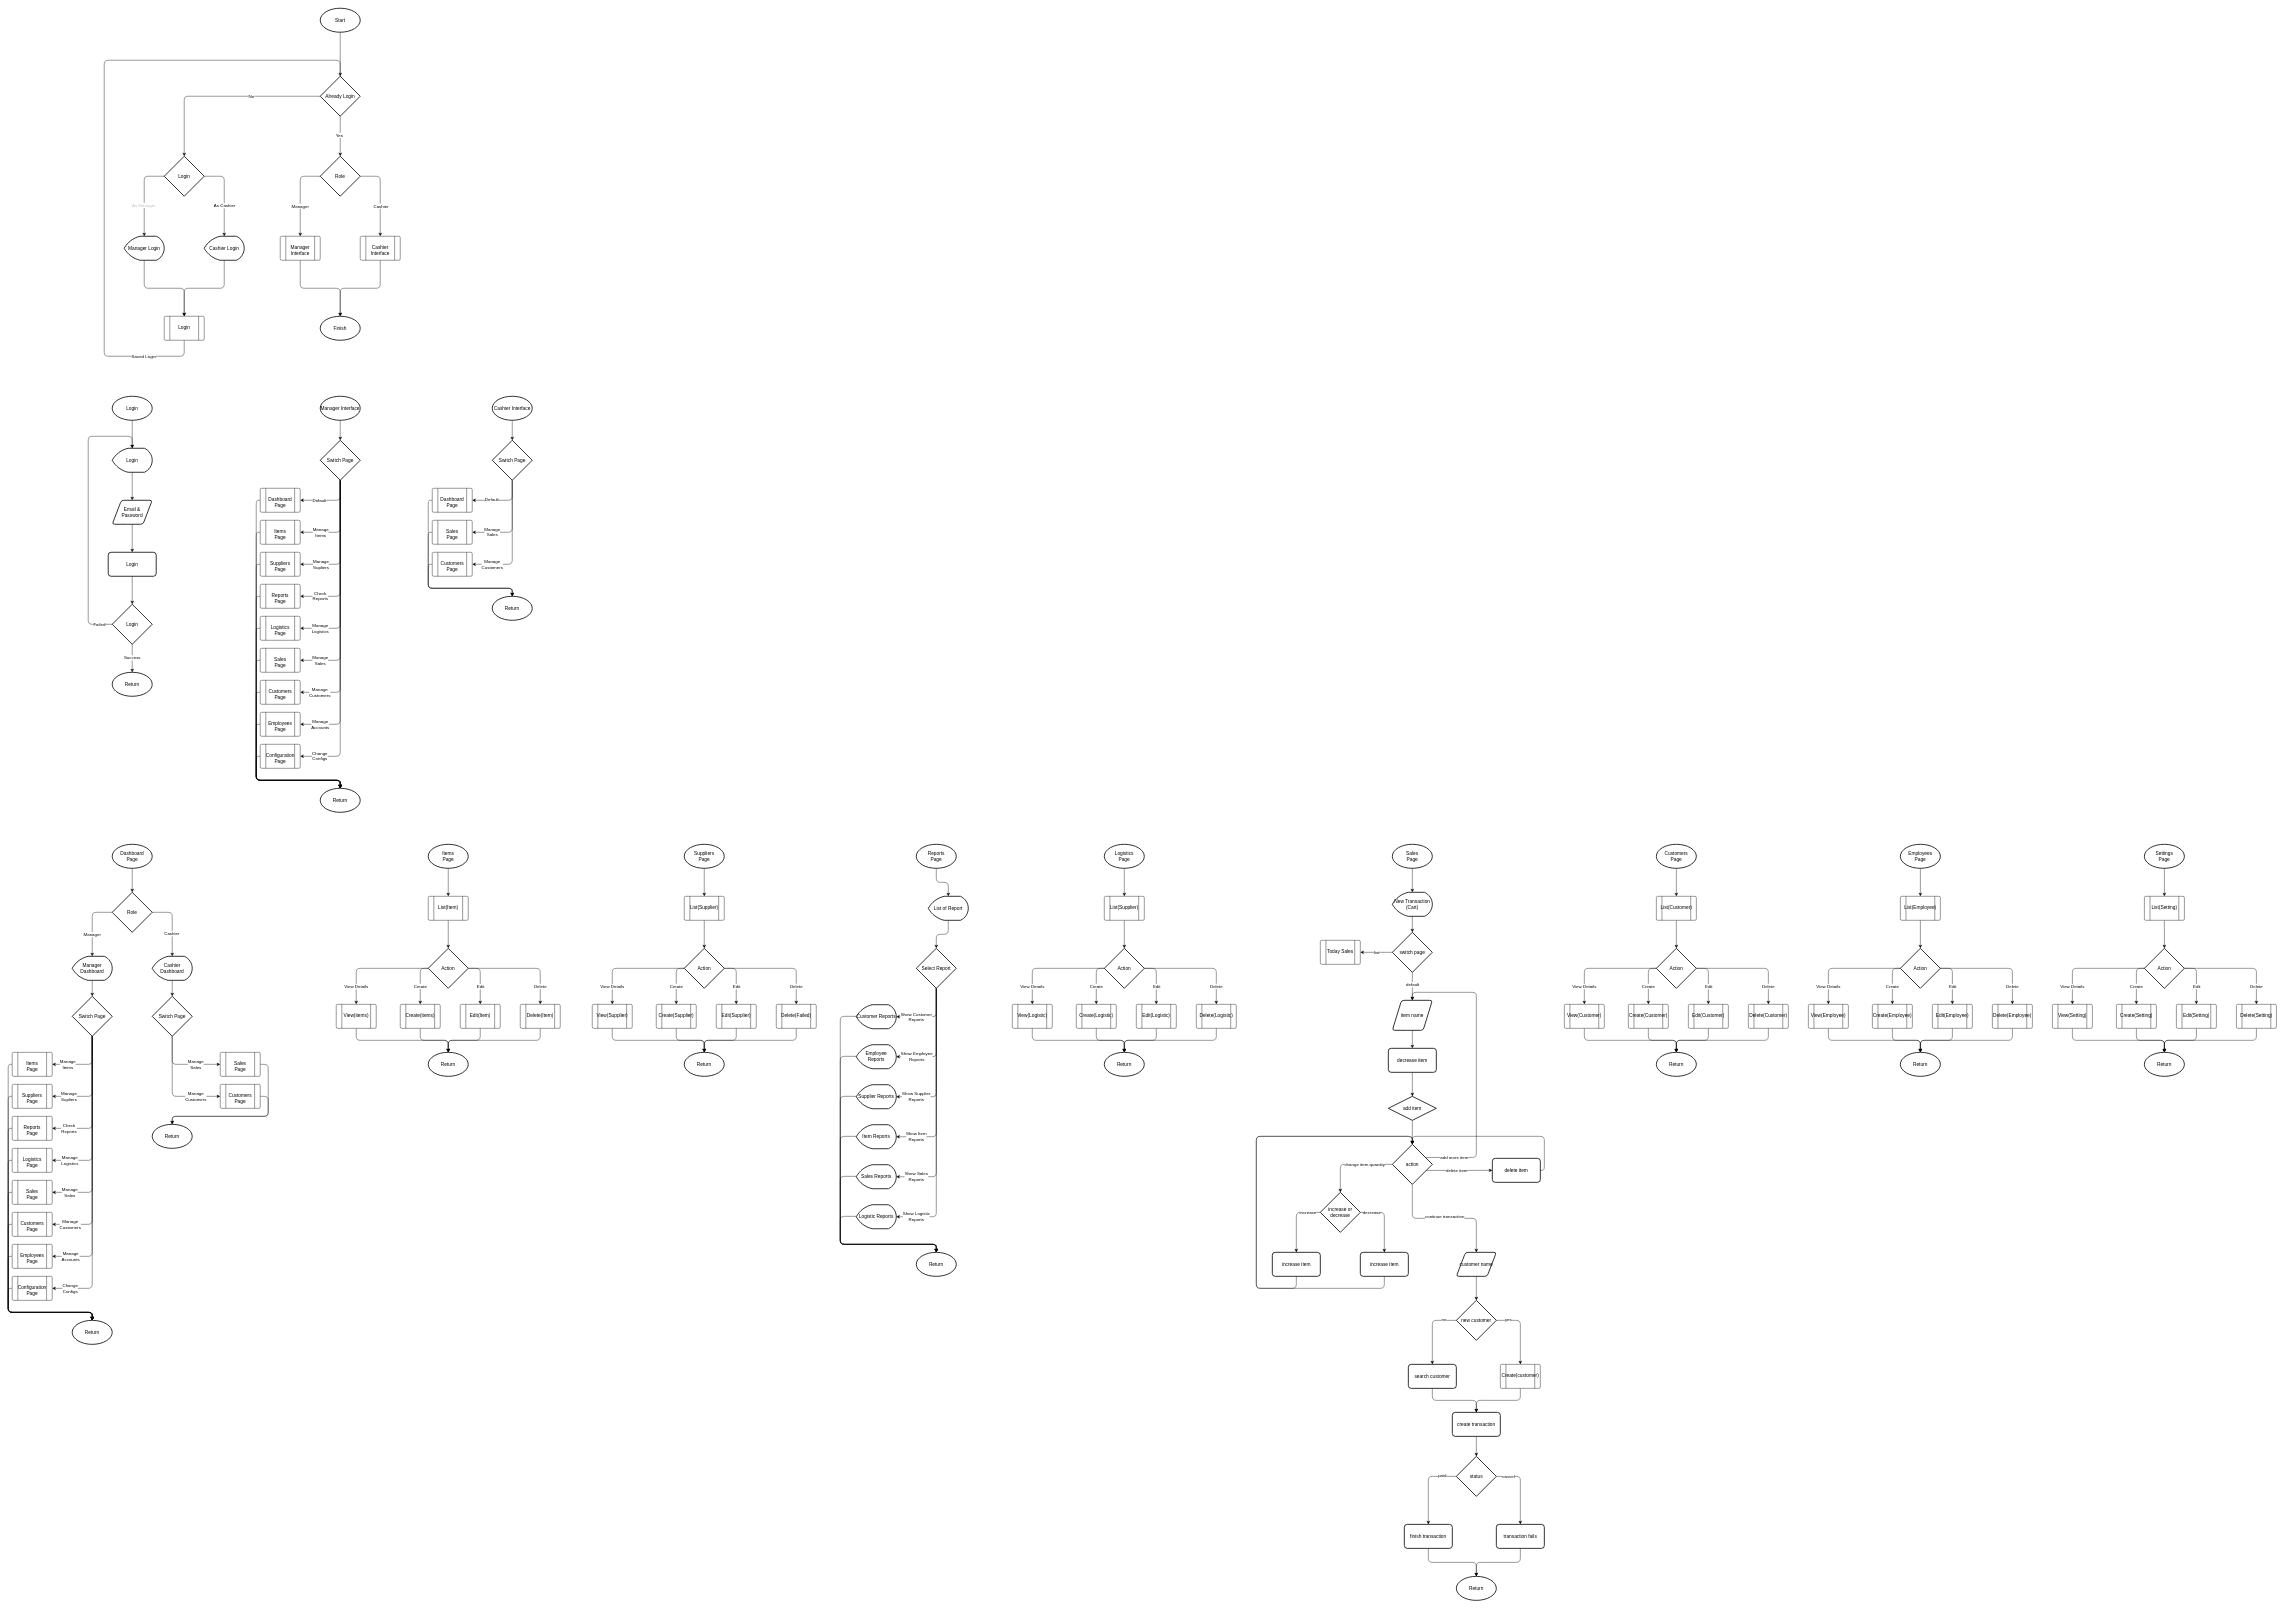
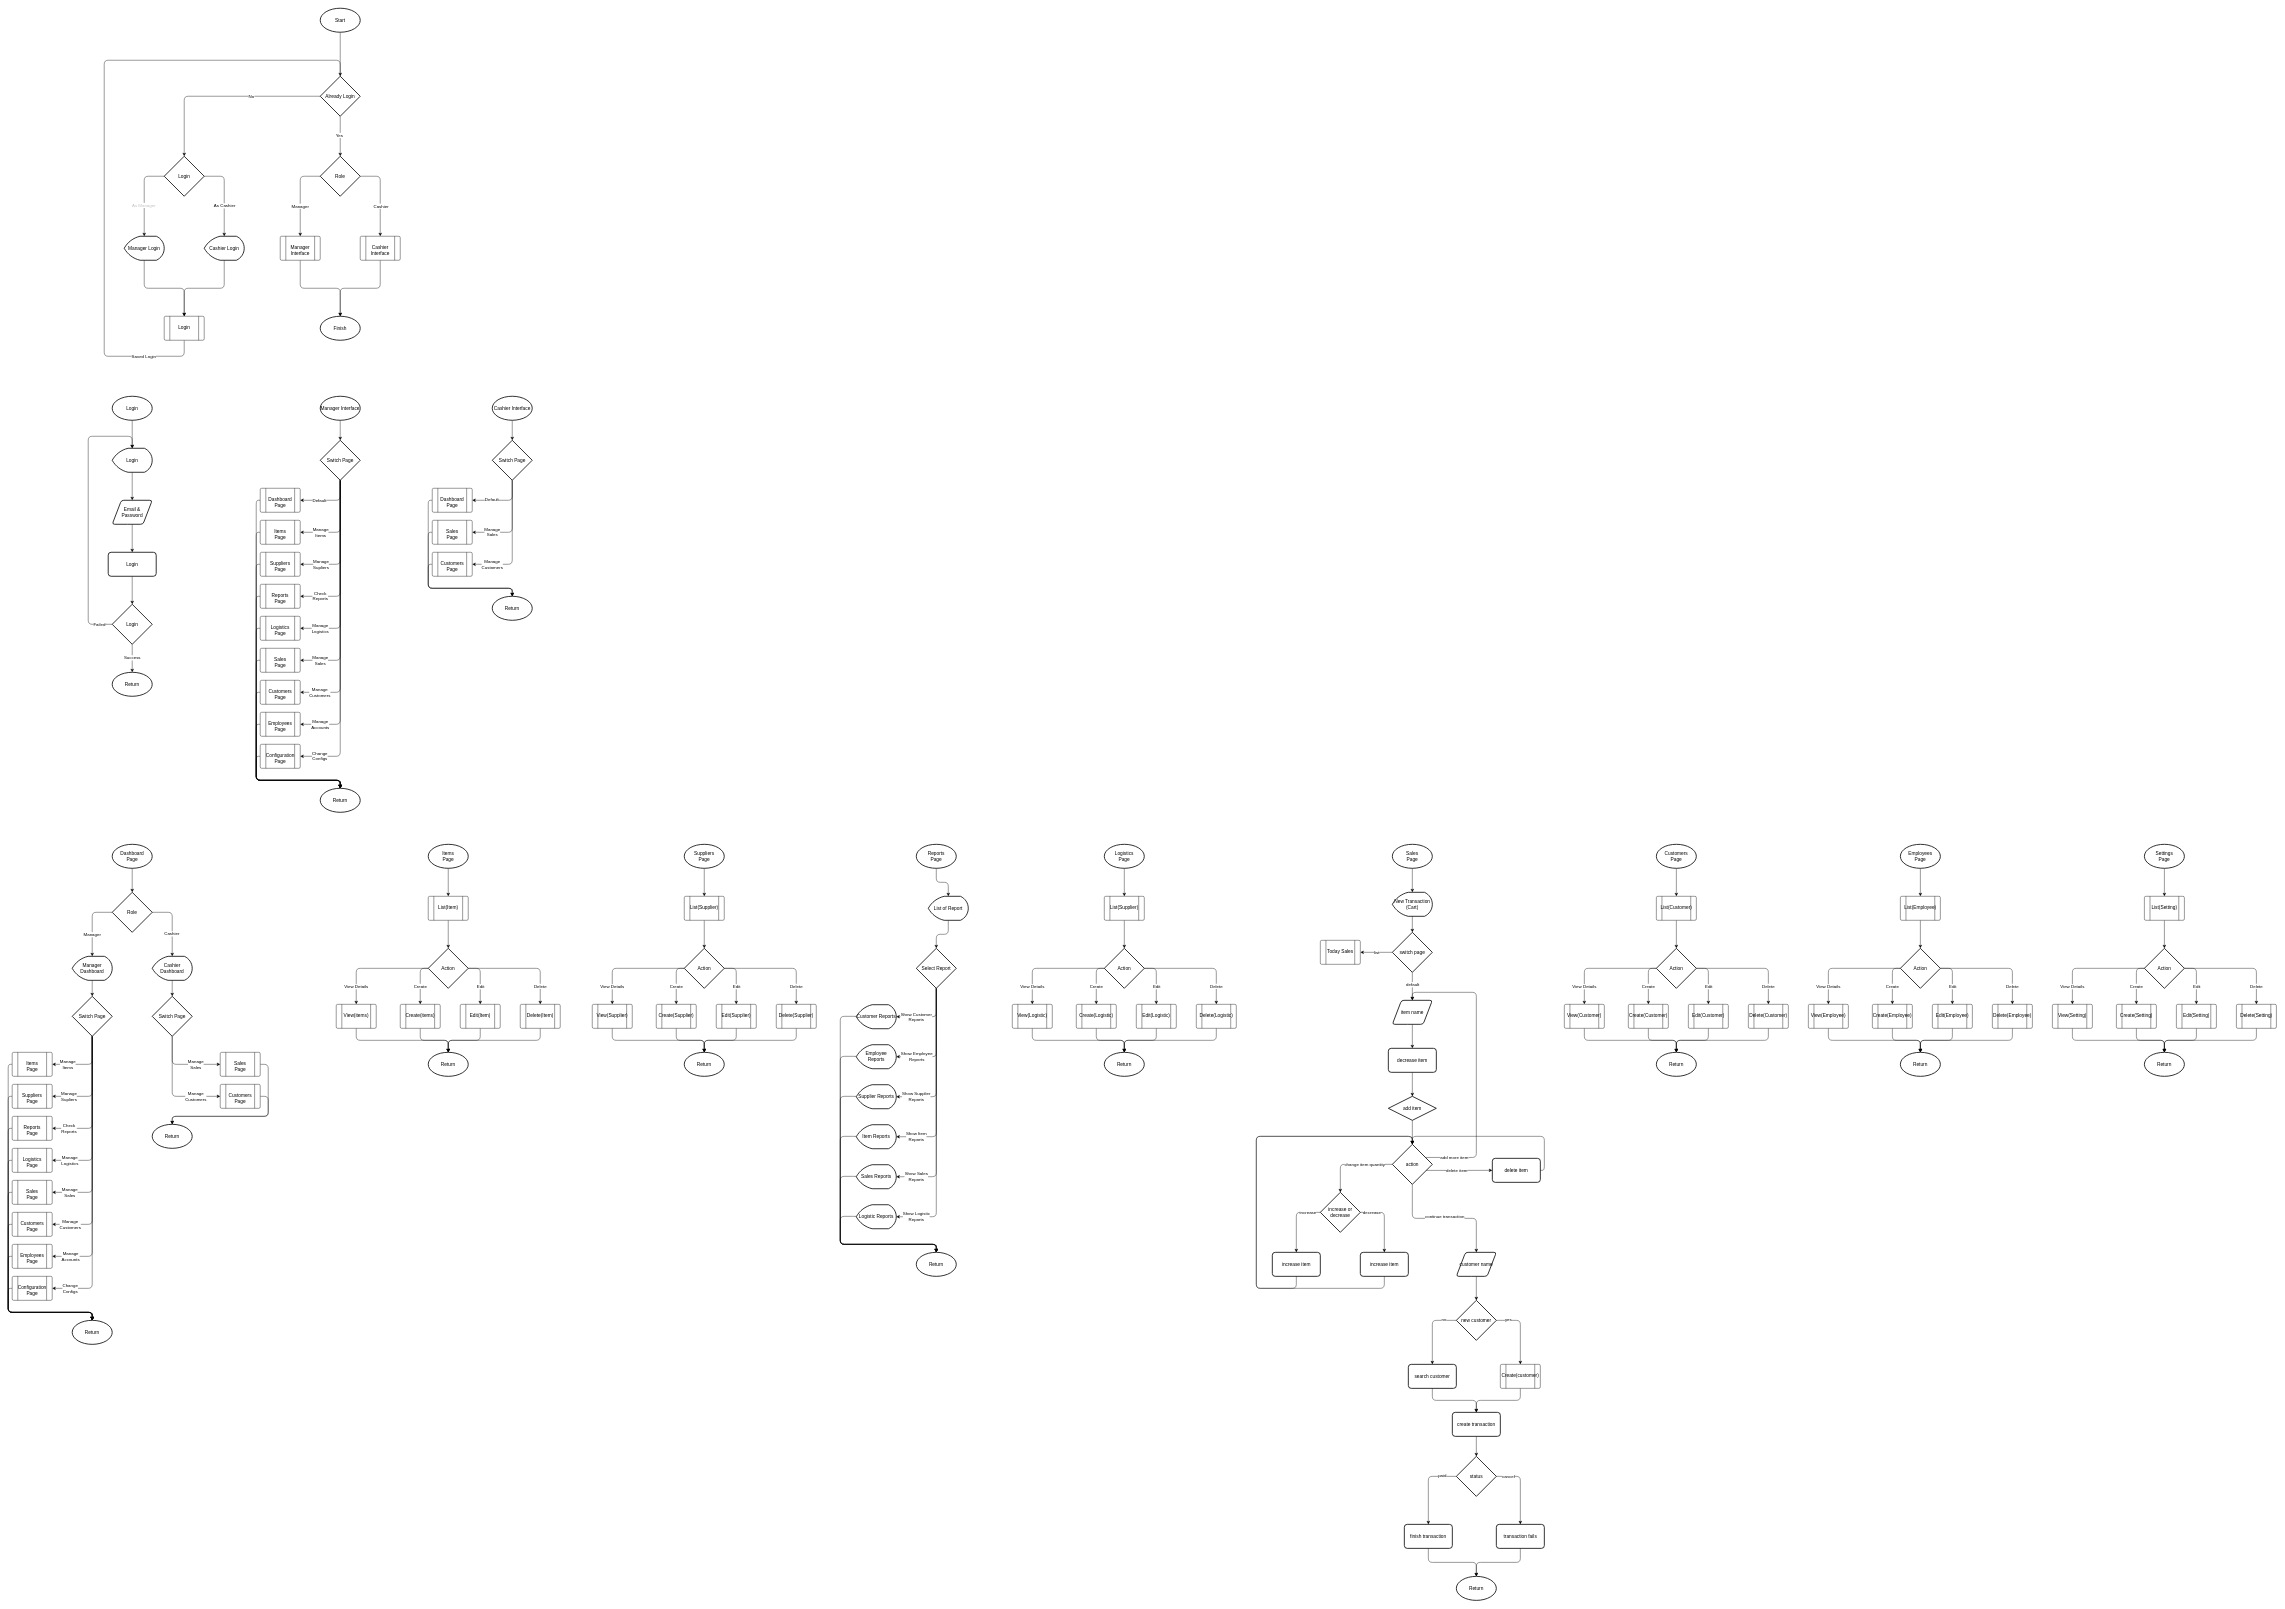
(1412, 1015) -> (1412, 1012)
(796, 1016) -> (796, 1019)
